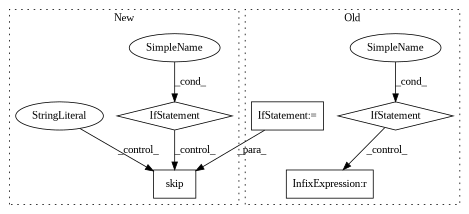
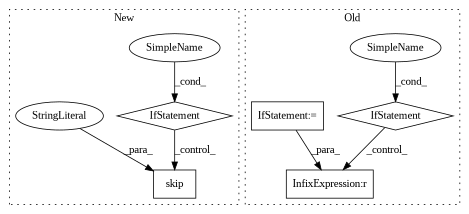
(234, 148) -> (307, 147)
(138, 150) -> (138, 150)
